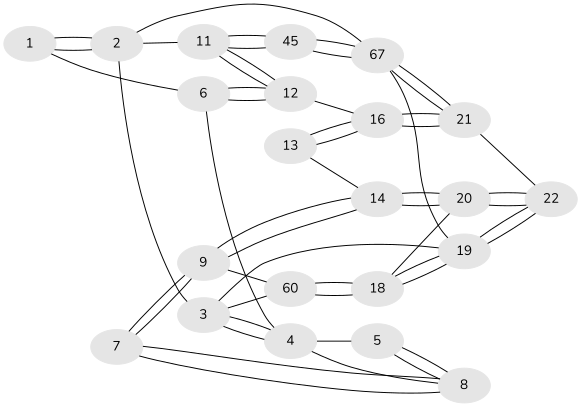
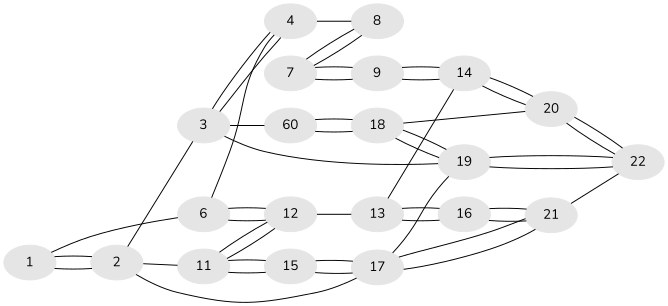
(291, 42) -> (291, 266)
(377, 55) -> (377, 267)
(334, 107) -> (334, 214)
(253, 278) -> none
(377, 341) -> none
